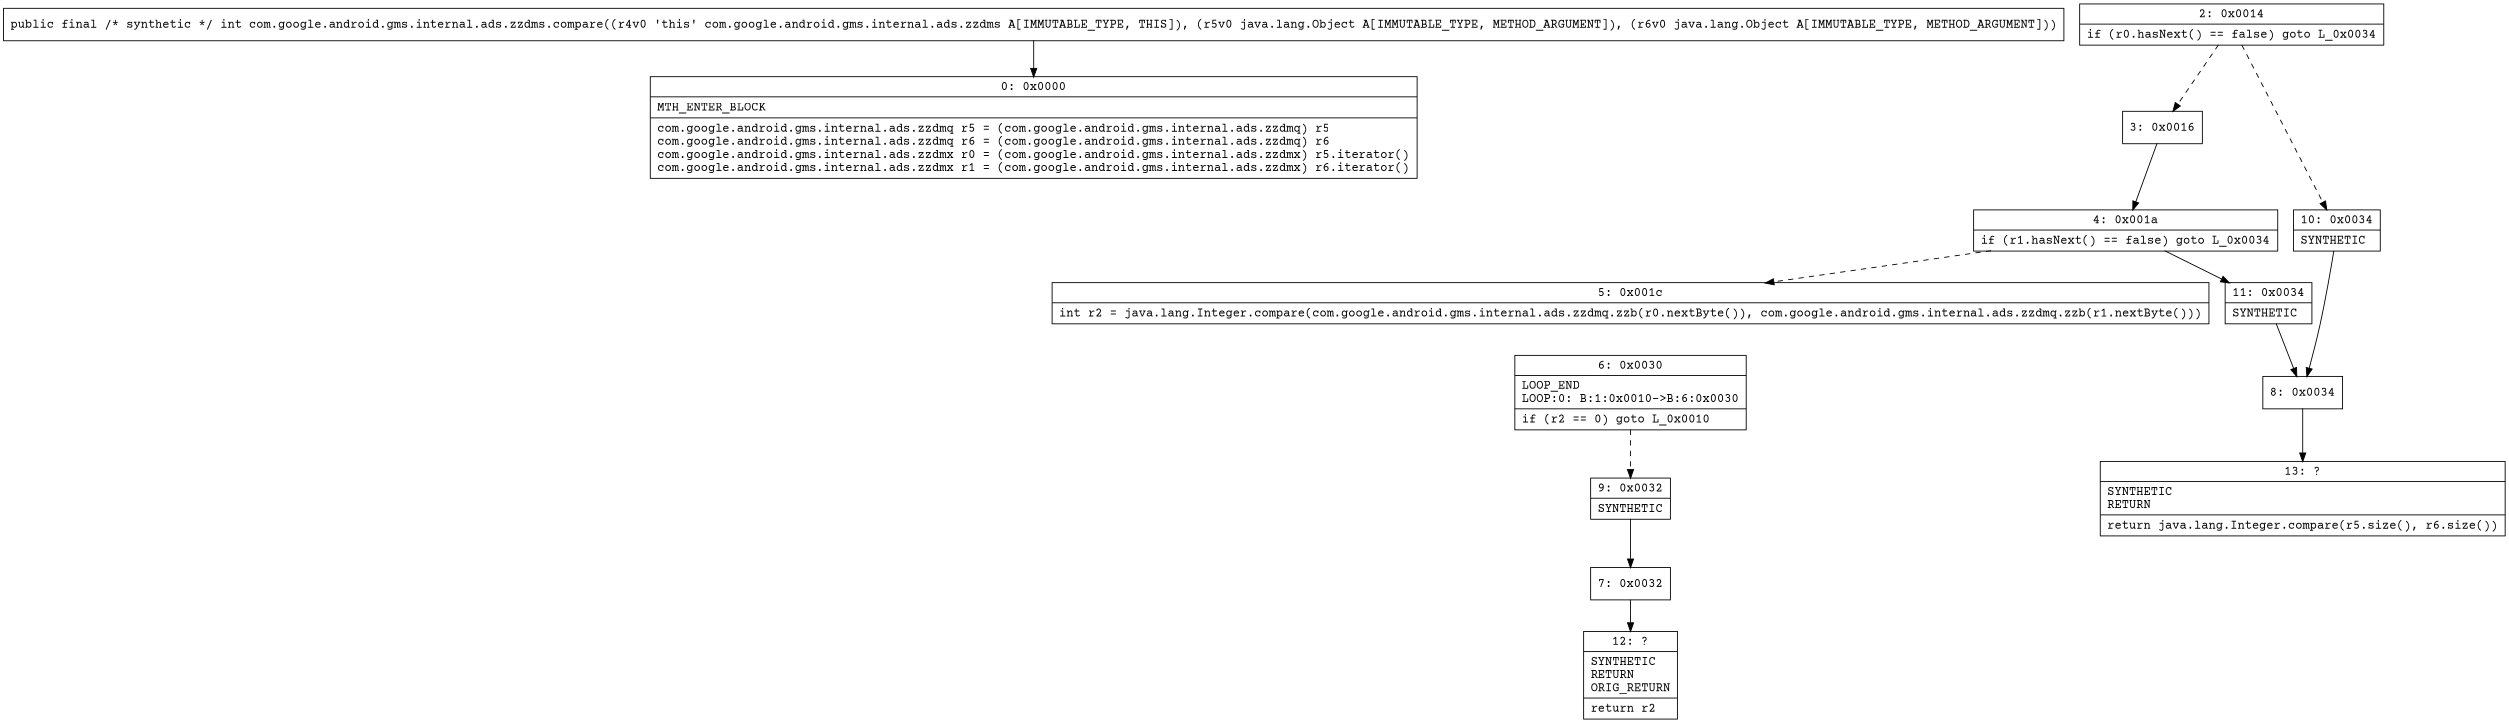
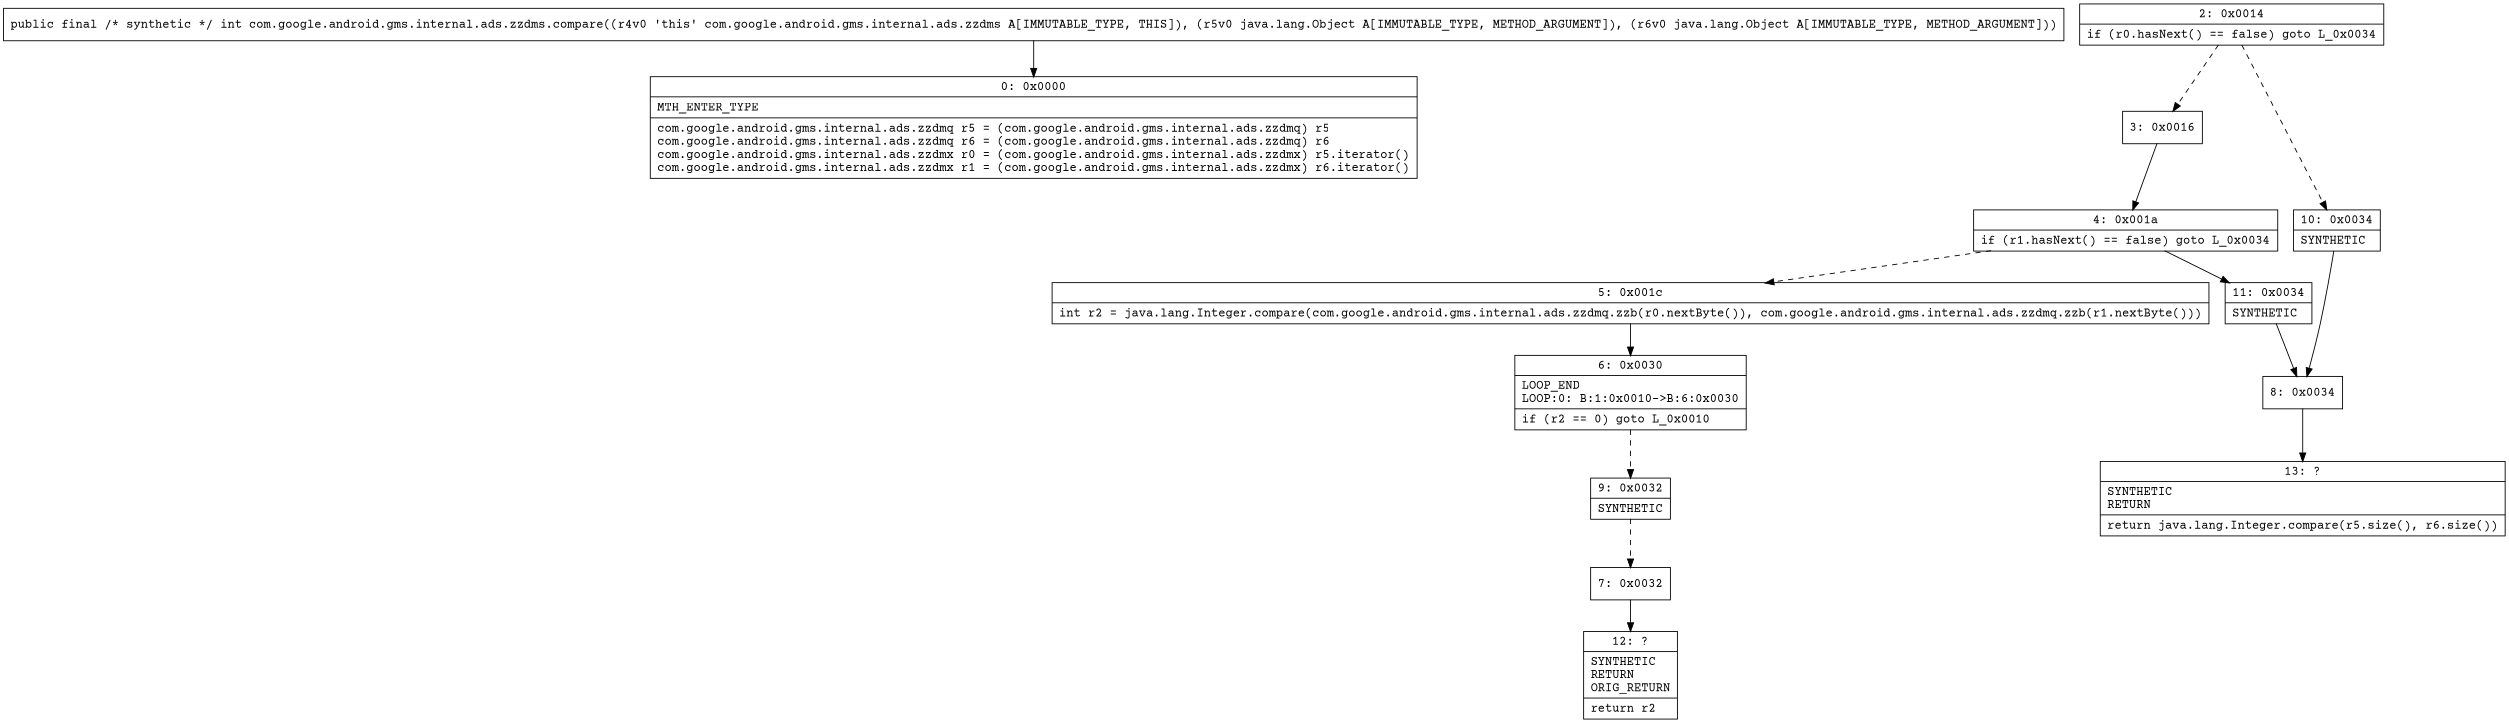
(712, 107) -> (708, 107)
none -> (1631, 335)
(1631, 539) -> (1631, 539)
